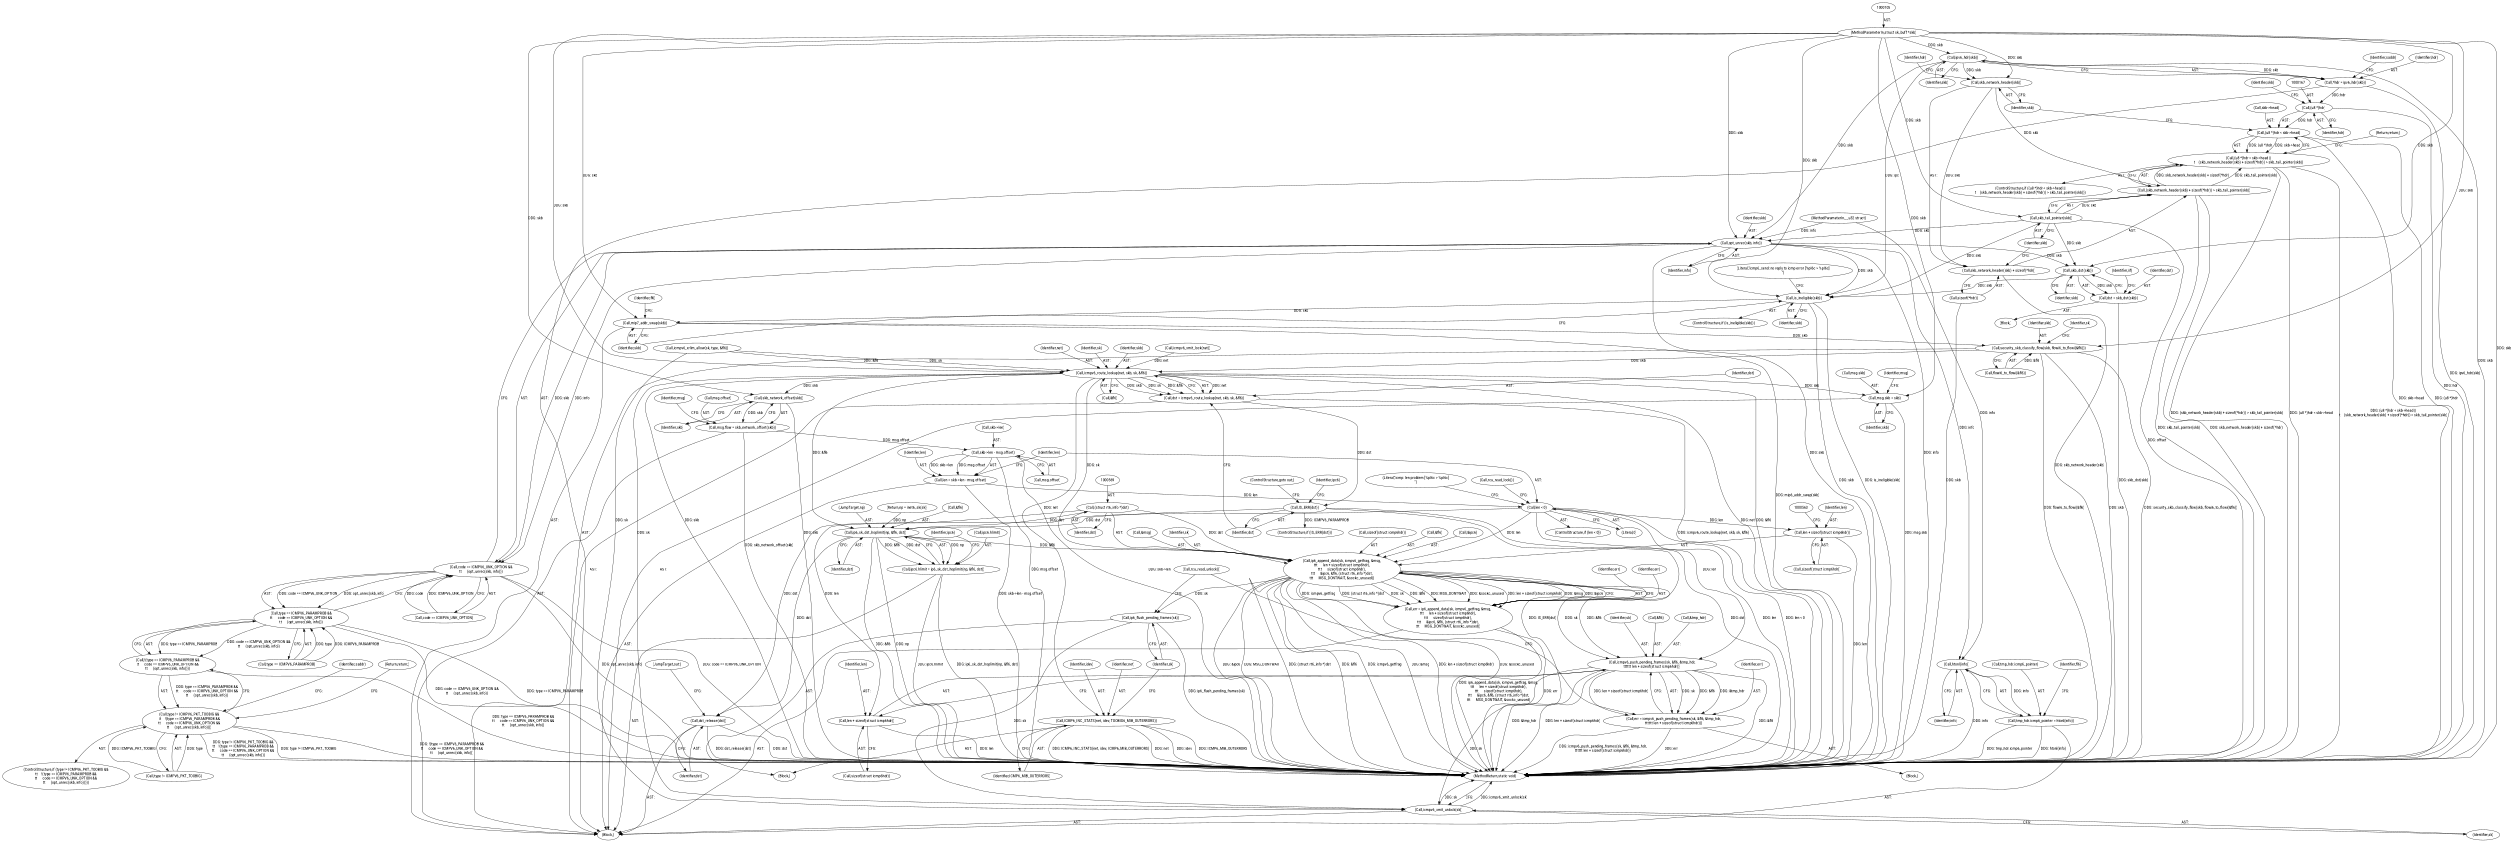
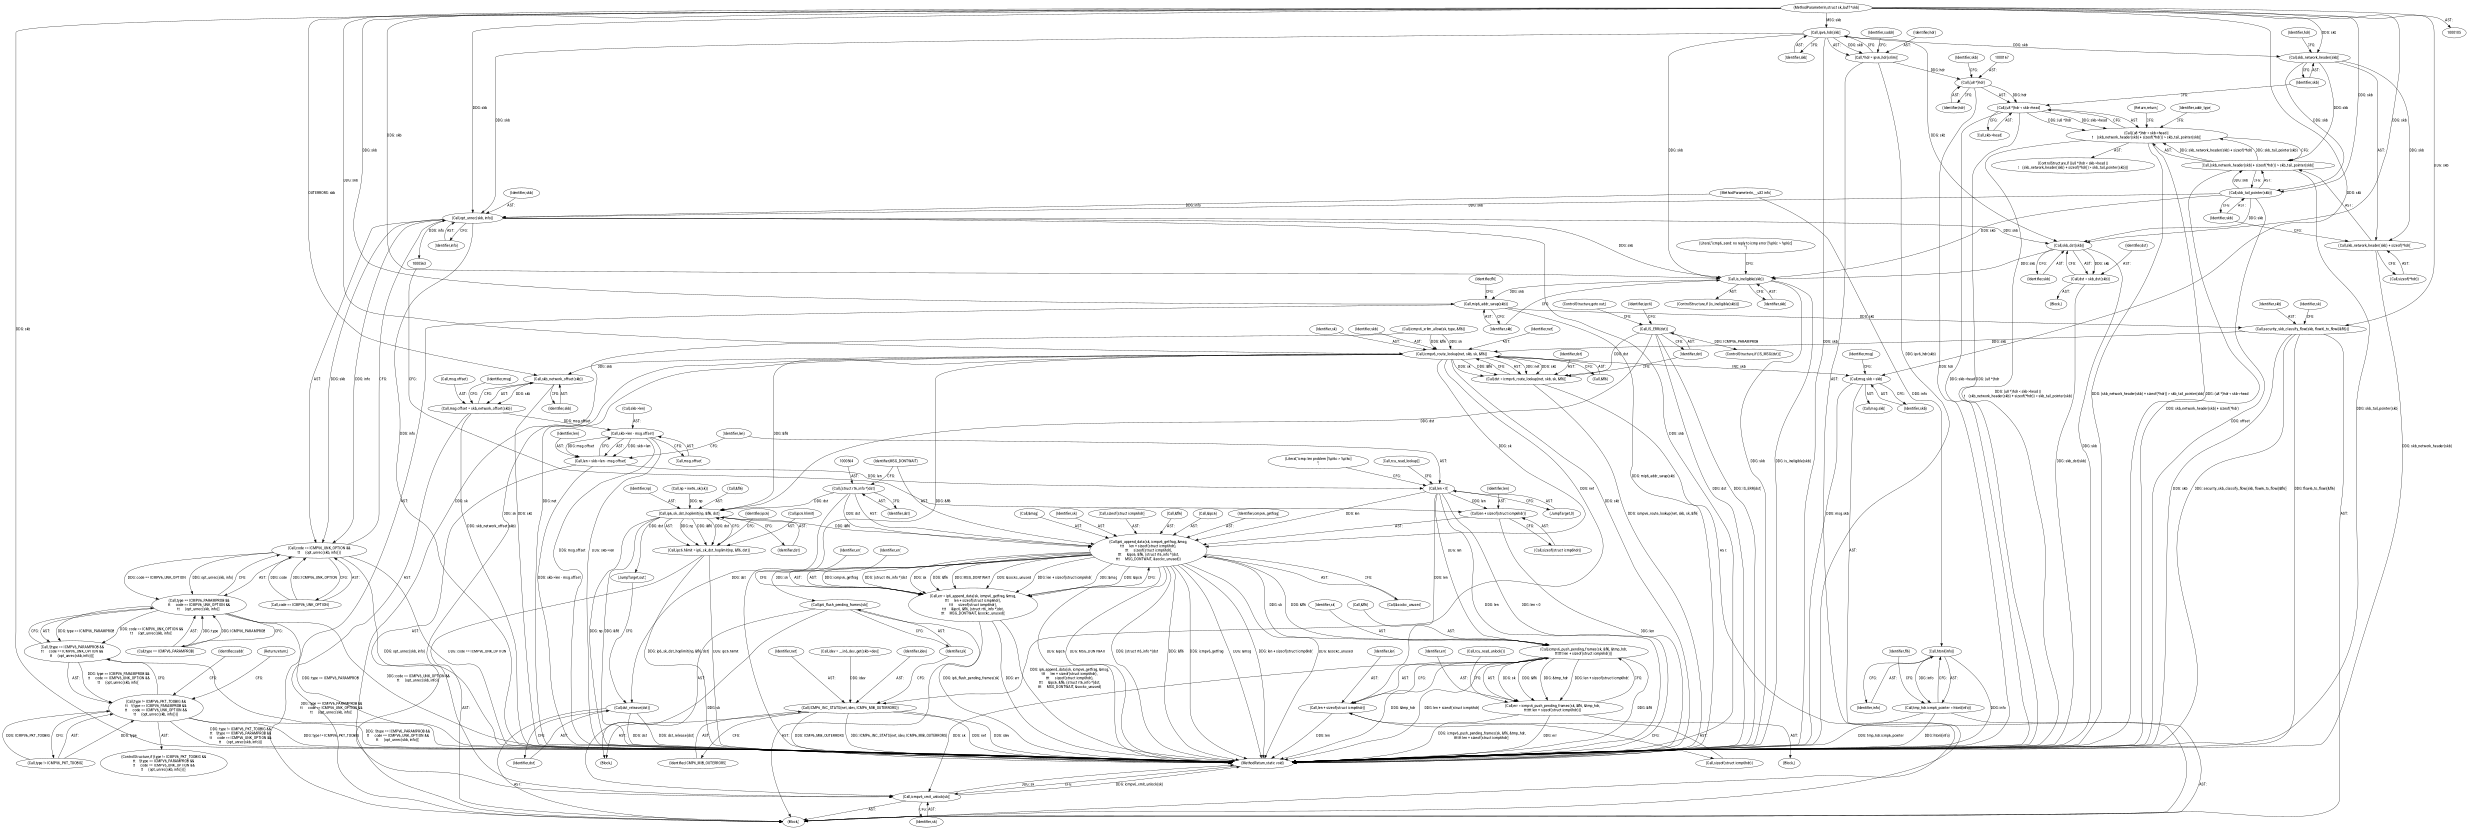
(1884, 19) -> (2191, 9)
(1935, 45) -> (1834, 20)
(2345, 83) -> (1877, 58)
none -> (2195, 108)
none -> (1990, 119)
none -> (1930, 135)
none -> (2332, 138)
(1892, 175) -> (1676, 150)
(536, 218) -> (322, 193)
(1839, 218) -> (1746, 193)
(2122, 271) -> none
(645, 323) -> (1486, 304)
(1188, 348) -> none
(2005, 373) -> none
(1868, 385) -> (1866, 393)
(1812, 386) -> (1739, 367)
(1948, 386) -> (425, 233)
(1348, 420) -> (1611, 365)
(742, 428) -> (477, 409)
none -> (601, 446)
none -> (896, 461)
(1108, 480) -> (847, 461)
(1497, 480) -> (1402, 461)
(852, 508) -> (641, 489)
(907, 508) -> (690, 489)
none -> (1259, 514)
(1305, 533) -> (1754, 354)
(1578, 533) -> none
(1629, 533) -> (1562, 514)
(1175, 591) -> none
none -> (1405, 605)
(1694, 618) -> none
(793, 640) -> (641, 540)
none -> (850, 652)
(2015, 664) -> none
(1921, 714) -> (2076, 737)
(1106, 721) -> (850, 708)
